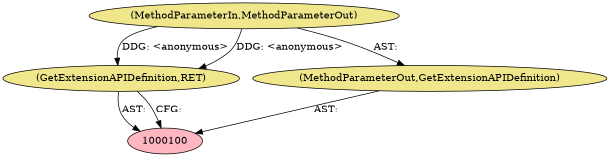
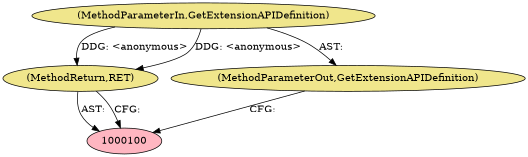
(244, 16) -> (204, 16)
(121, 78) -> (80, 78)
(328, 110) -> (264, 110)
